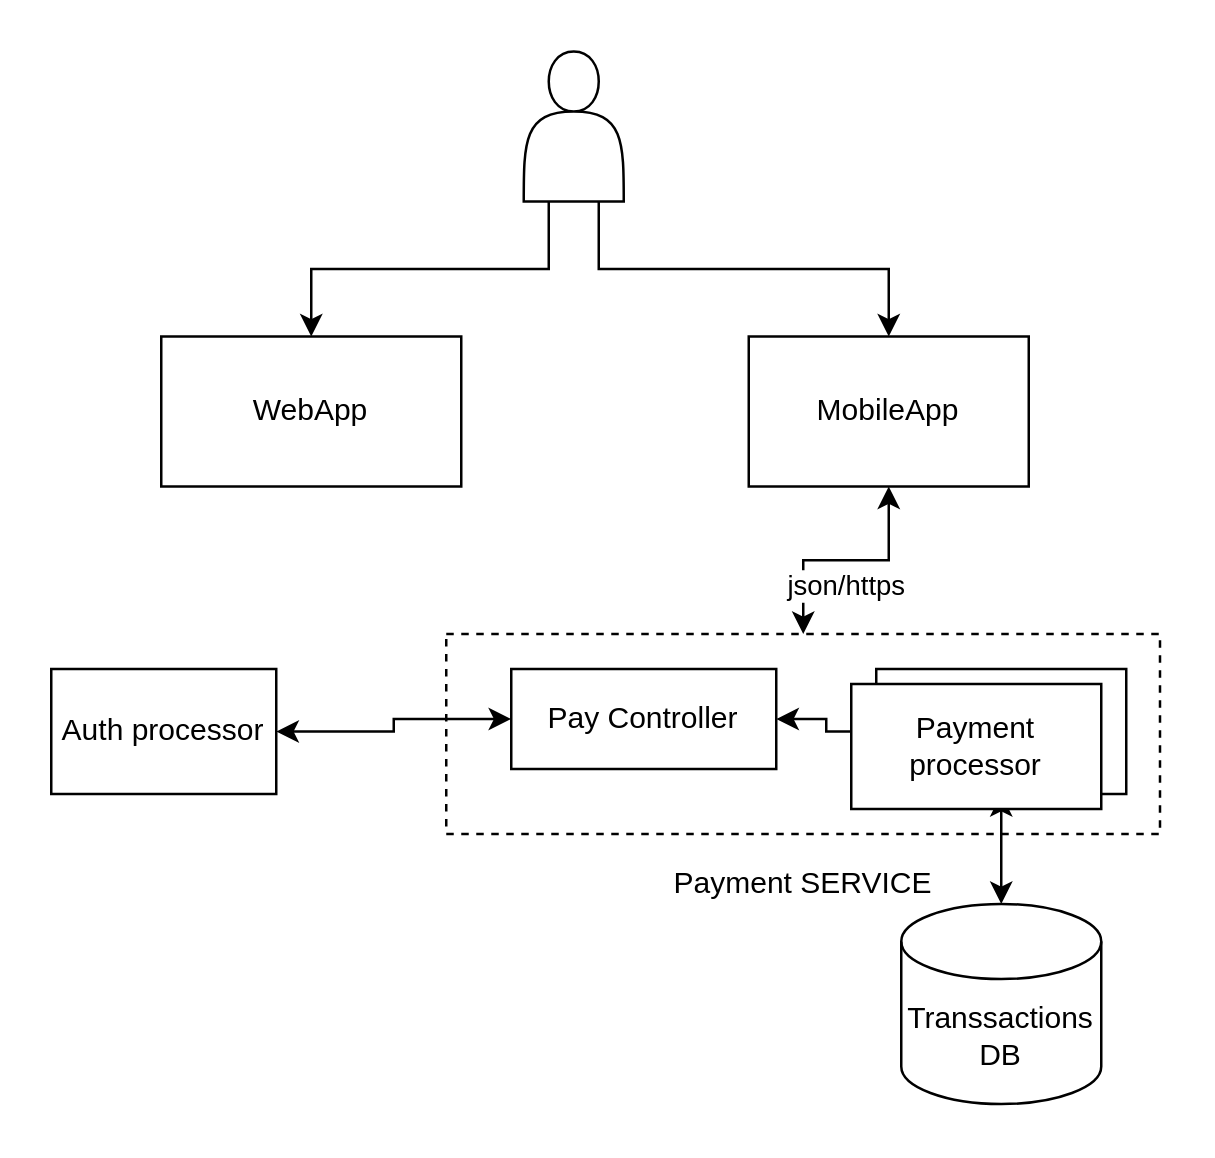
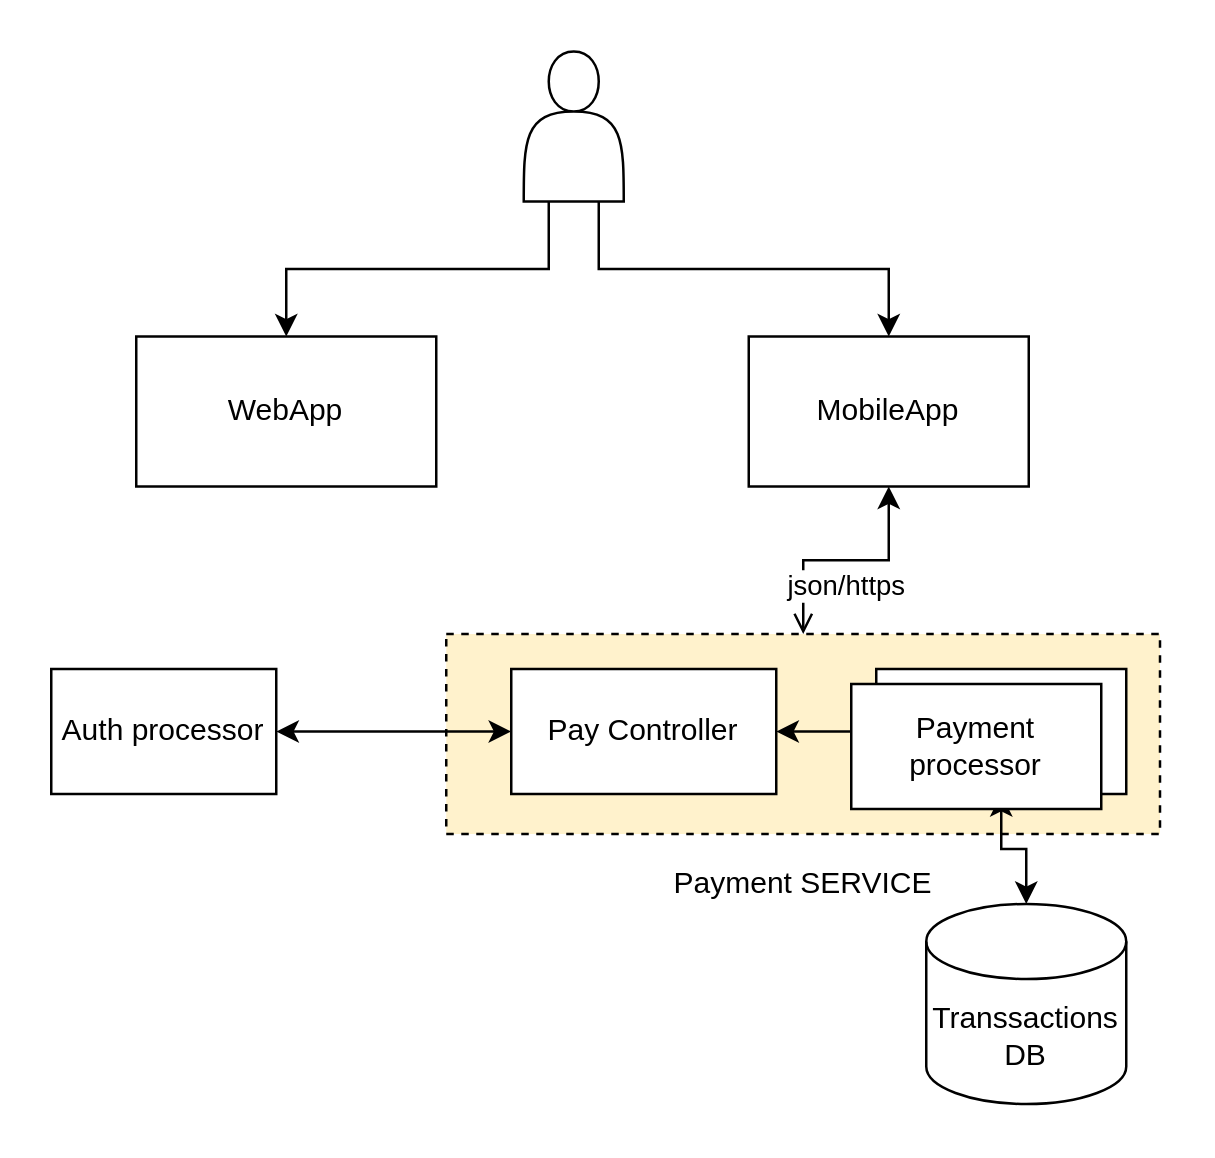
(311, 411) -> (286, 411)
(803, 616) -> (803, 620)
(644, 719) -> (644, 731)
(803, 734) -> (803, 734)
(1001, 1004) -> (1026, 1004)
